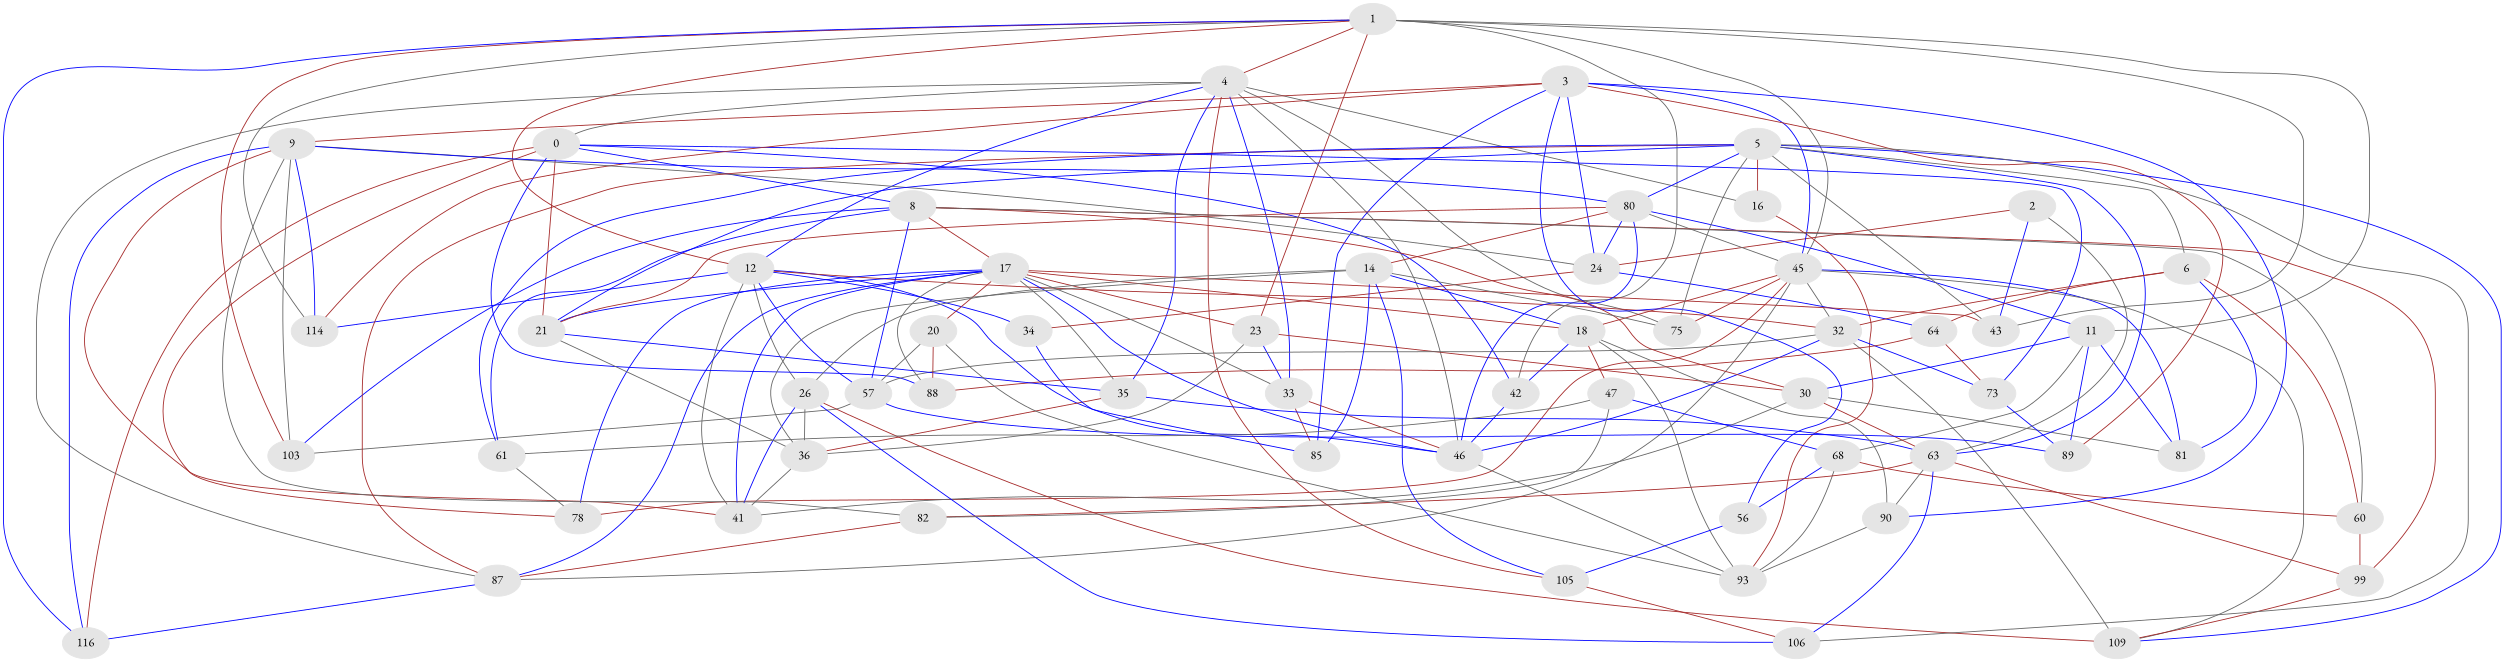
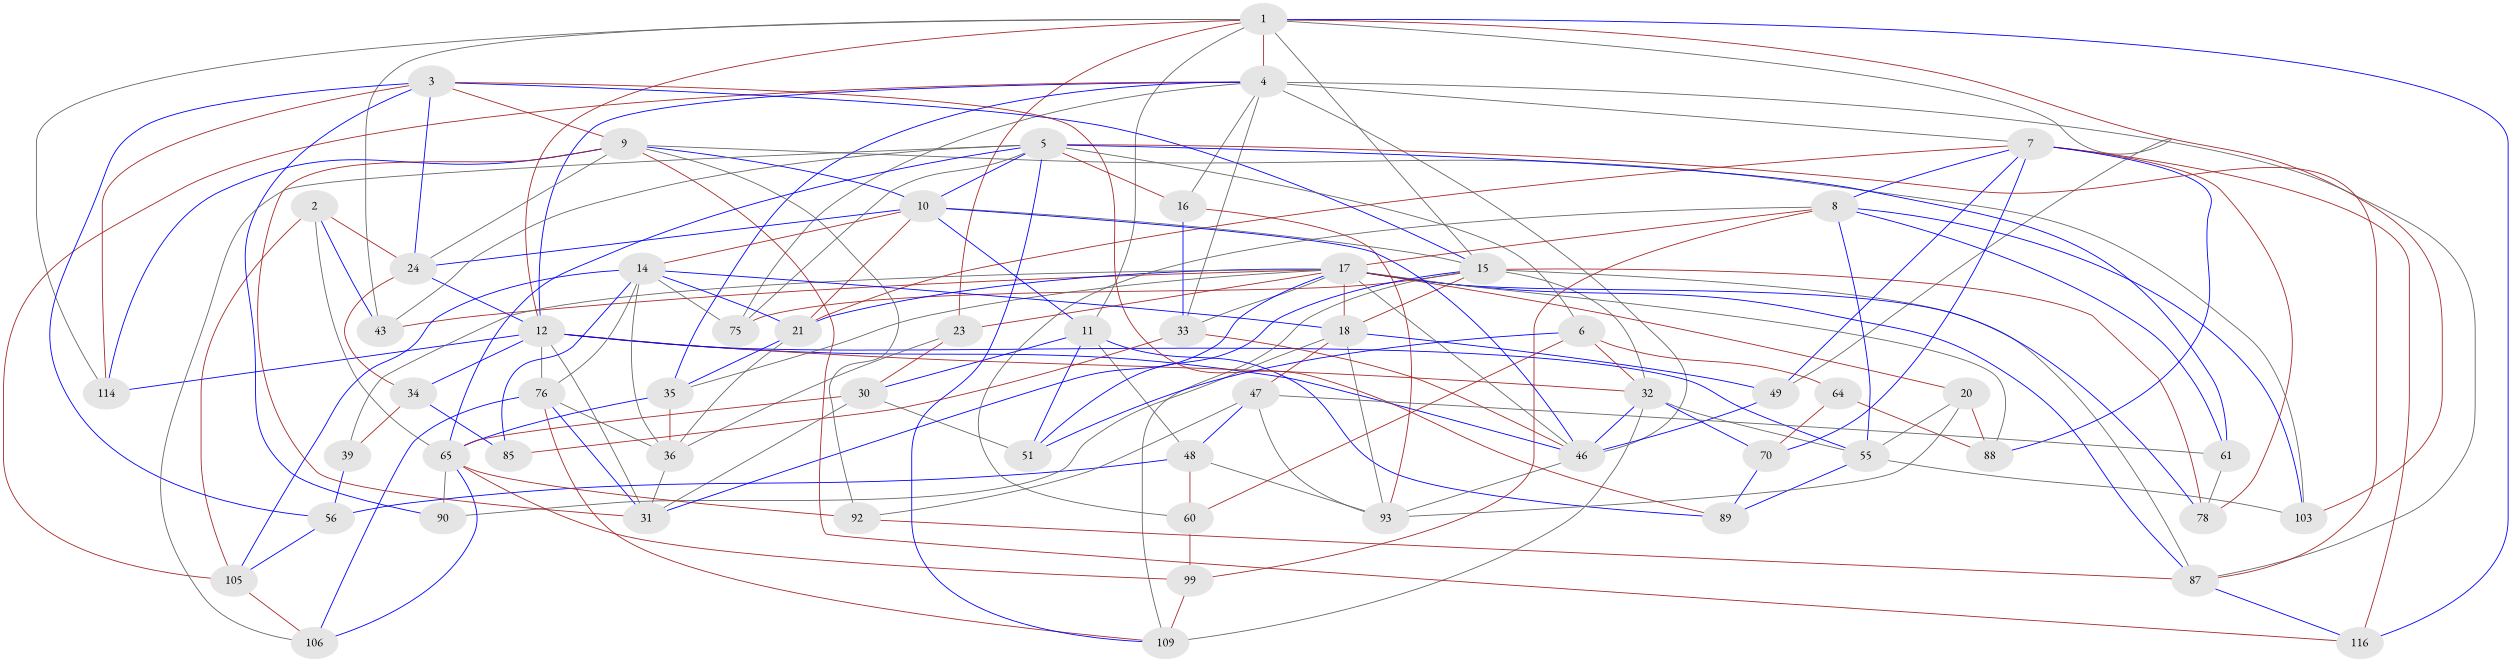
(556, 144) -> (2031, 144)
(1223, 168) -> (731, 301)
(1376, 204) -> none
(1629, 206) -> (923, 206)
(1273, 242) -> (1225, 201)
(1373, 248) -> none
(1798, 269) -> (1483, 269)
(1766, 296) -> (484, 303)
(69, 329) -> (1345, 574)
(1272, 362) -> (1183, 259)
none -> (204, 369)
(805, 393) -> (542, 393)
(868, 393) -> (1866, 456)
(1516, 393) -> (1776, 393)
(1992, 393) -> (1766, 456)
(1217, 394) -> (1463, 362)
none -> (348, 456)
(1838, 456) -> (1190, 456)
(1934, 456) -> (446, 456)
(2181, 456) -> (1028, 456)
(738, 518) -> (647, 518)
(923, 518) -> (857, 518)
(1814, 549) -> (1296, 476)
